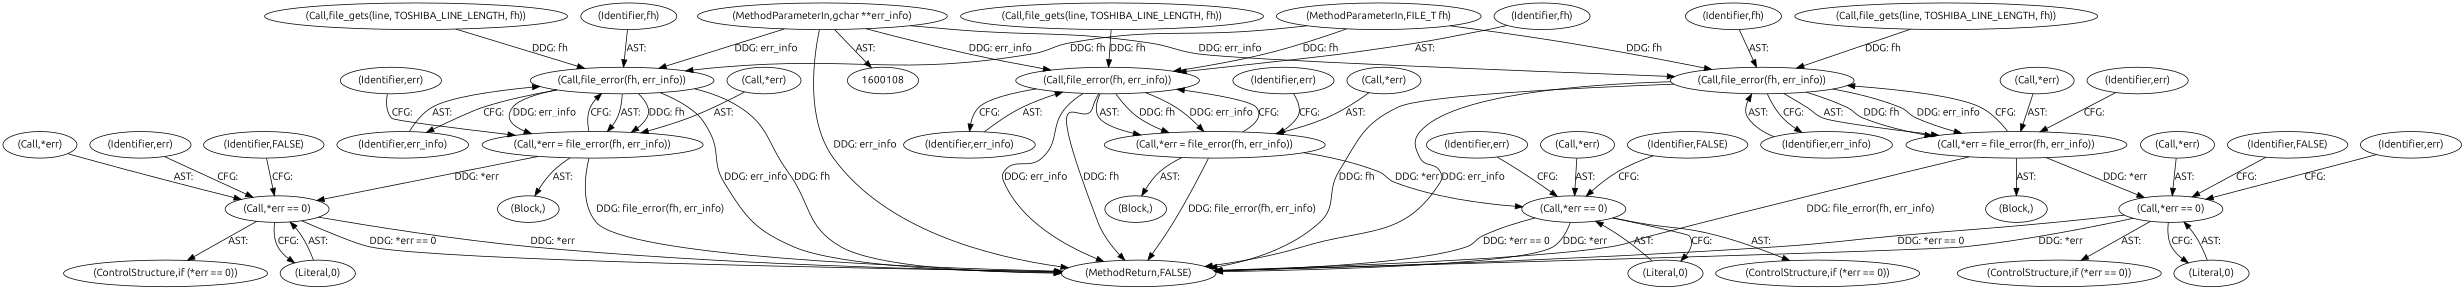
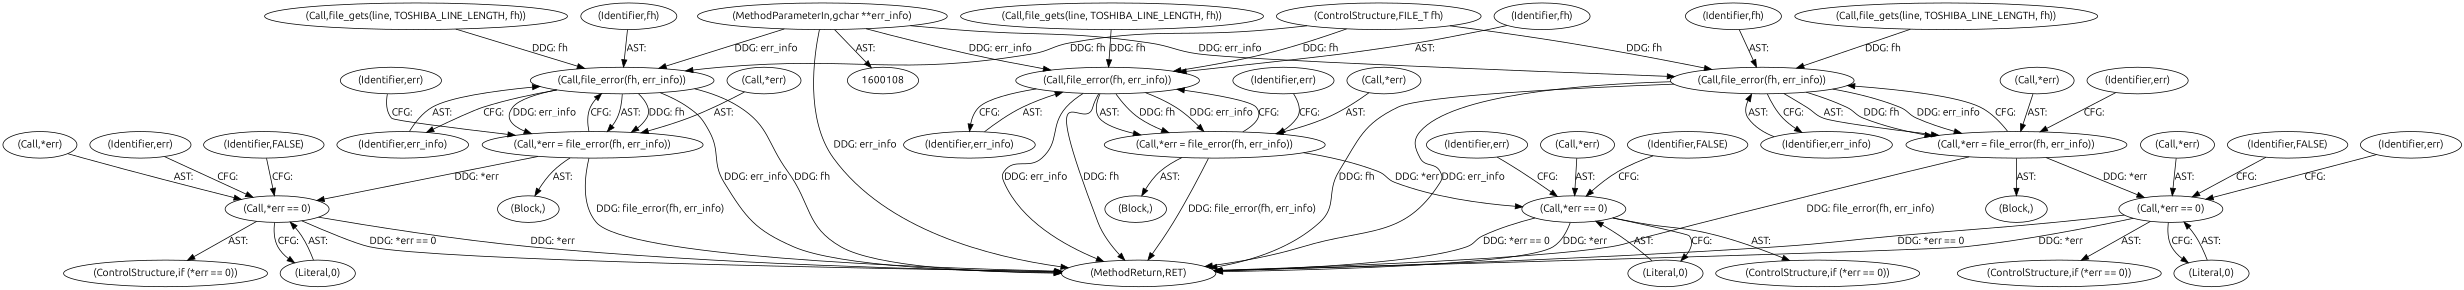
(1379, 16) -> (1379, 16)
(1139, 273) -> (1139, 273)
